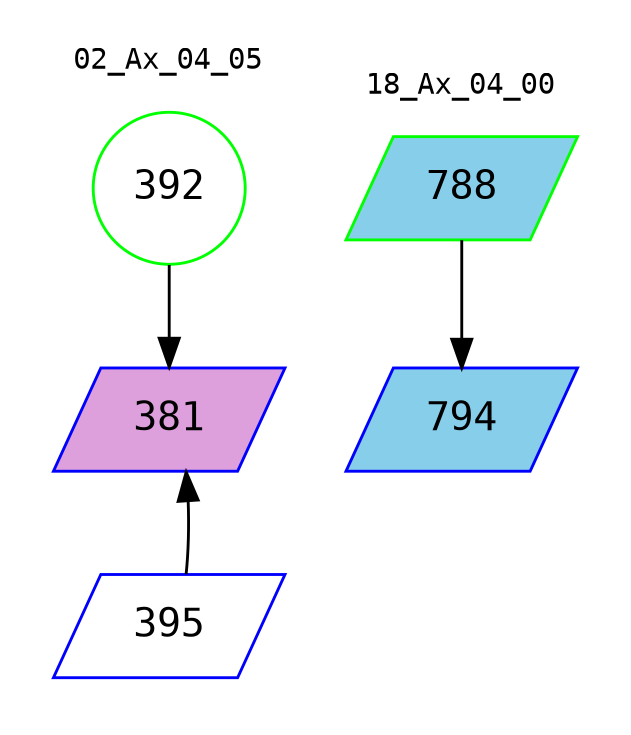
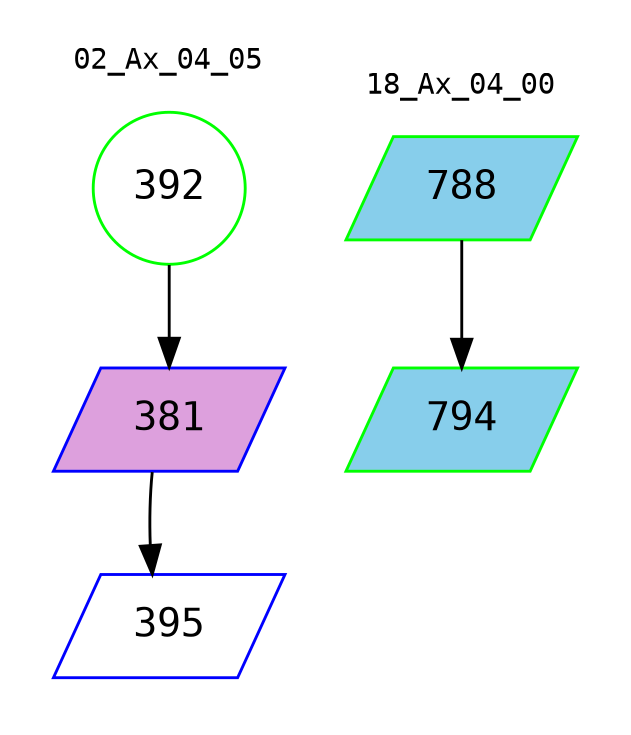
(462, 420) -> (462, 420)
(188, 538) -> (150, 509)
